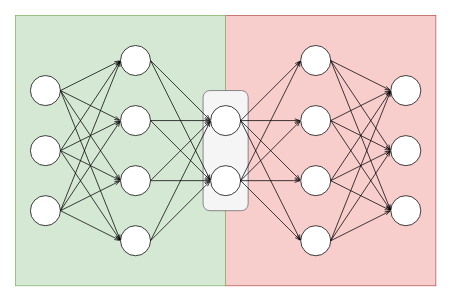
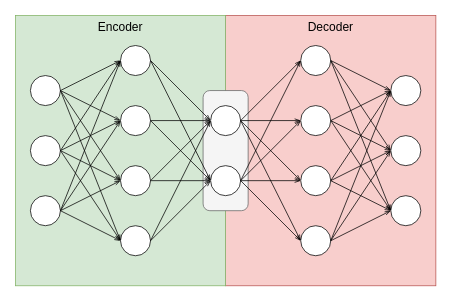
none -> (120, 27)
none -> (330, 27)
